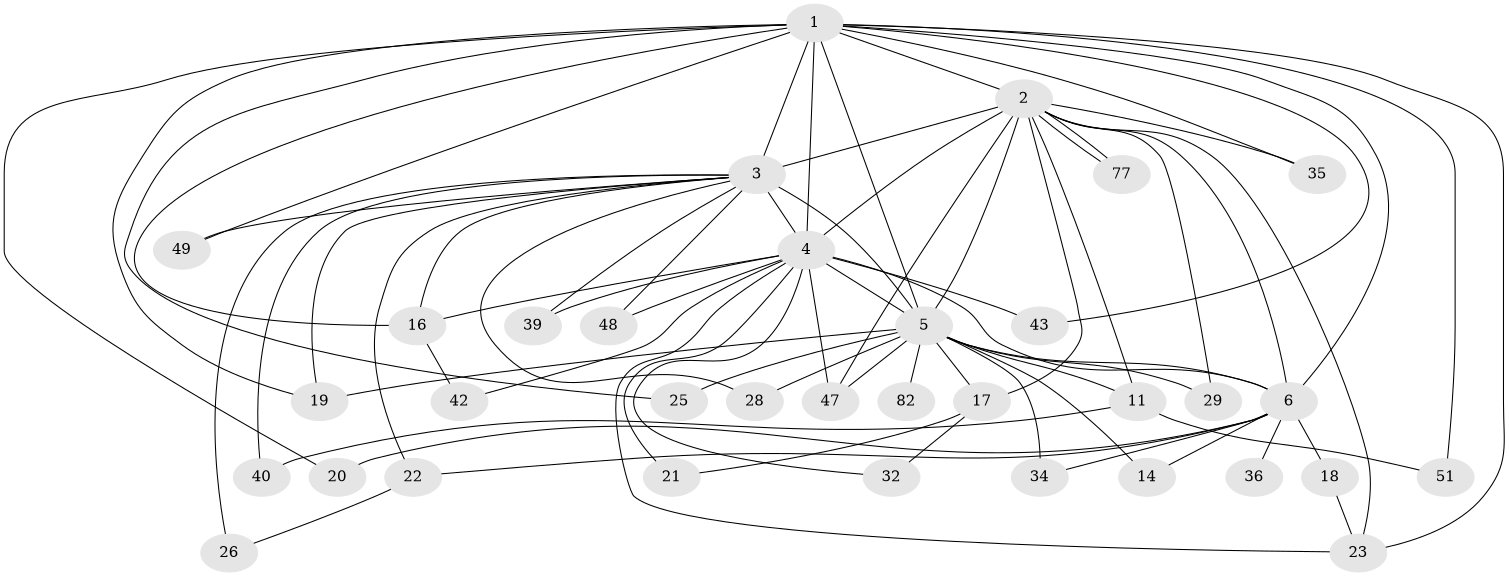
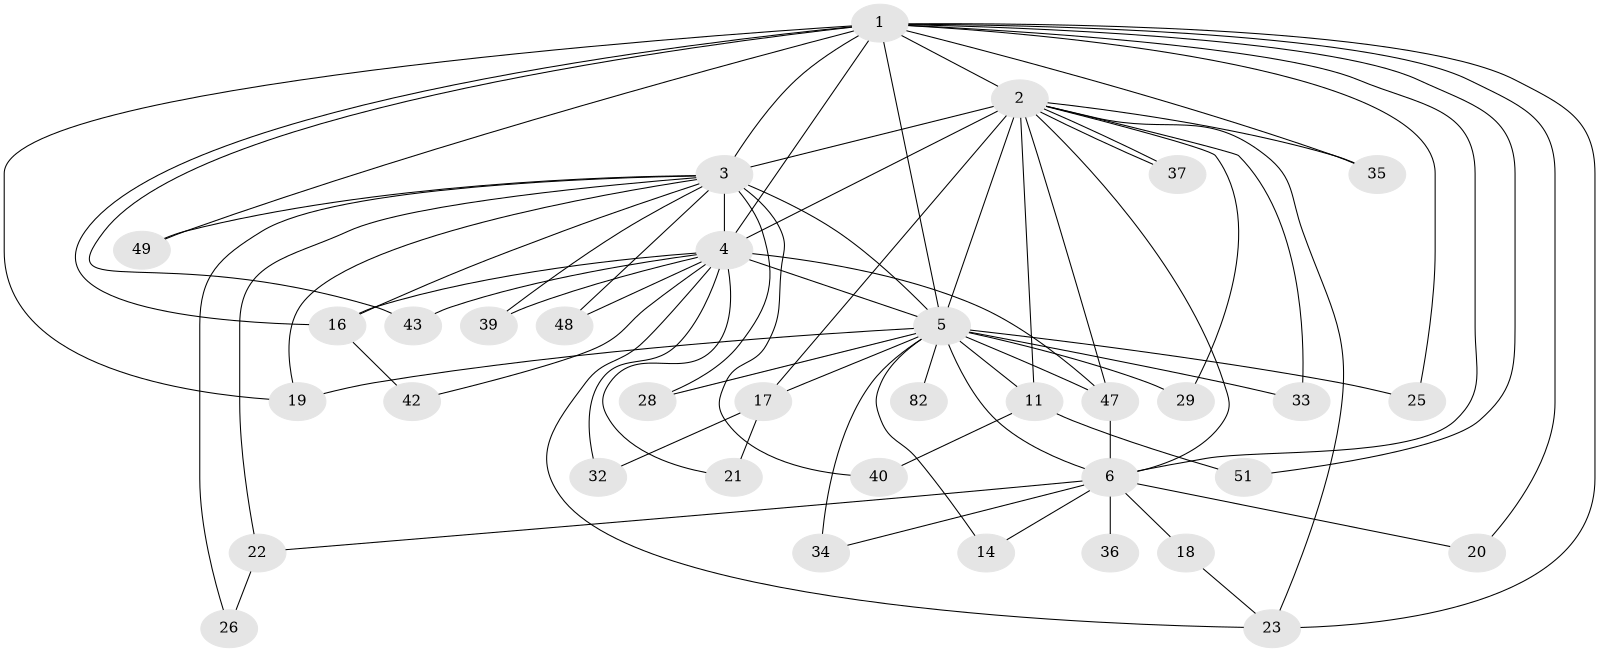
(1122, 175) -> (1178, 175)
(1005, 346) -> (1110, 441)
none -> (1302, 402)
